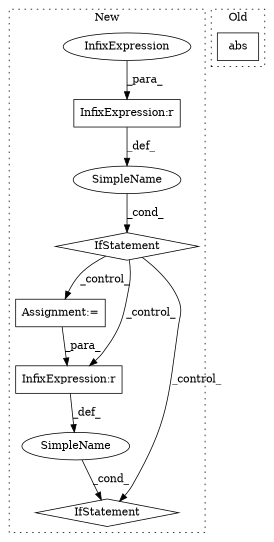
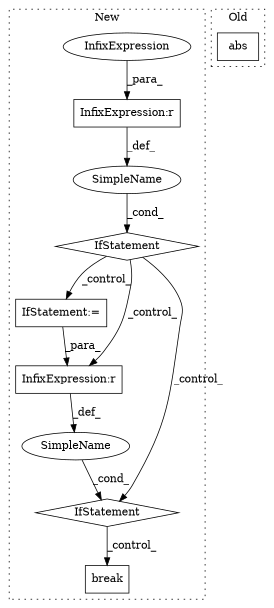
(60, 313) -> (61, 313)
none -> (107, 579)
